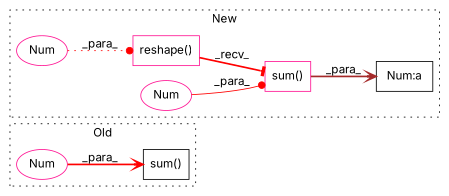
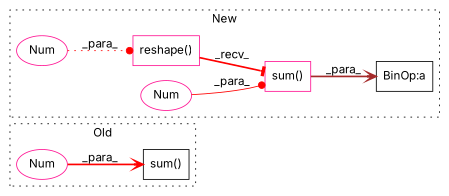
(405, 76) -> (405, 76)
